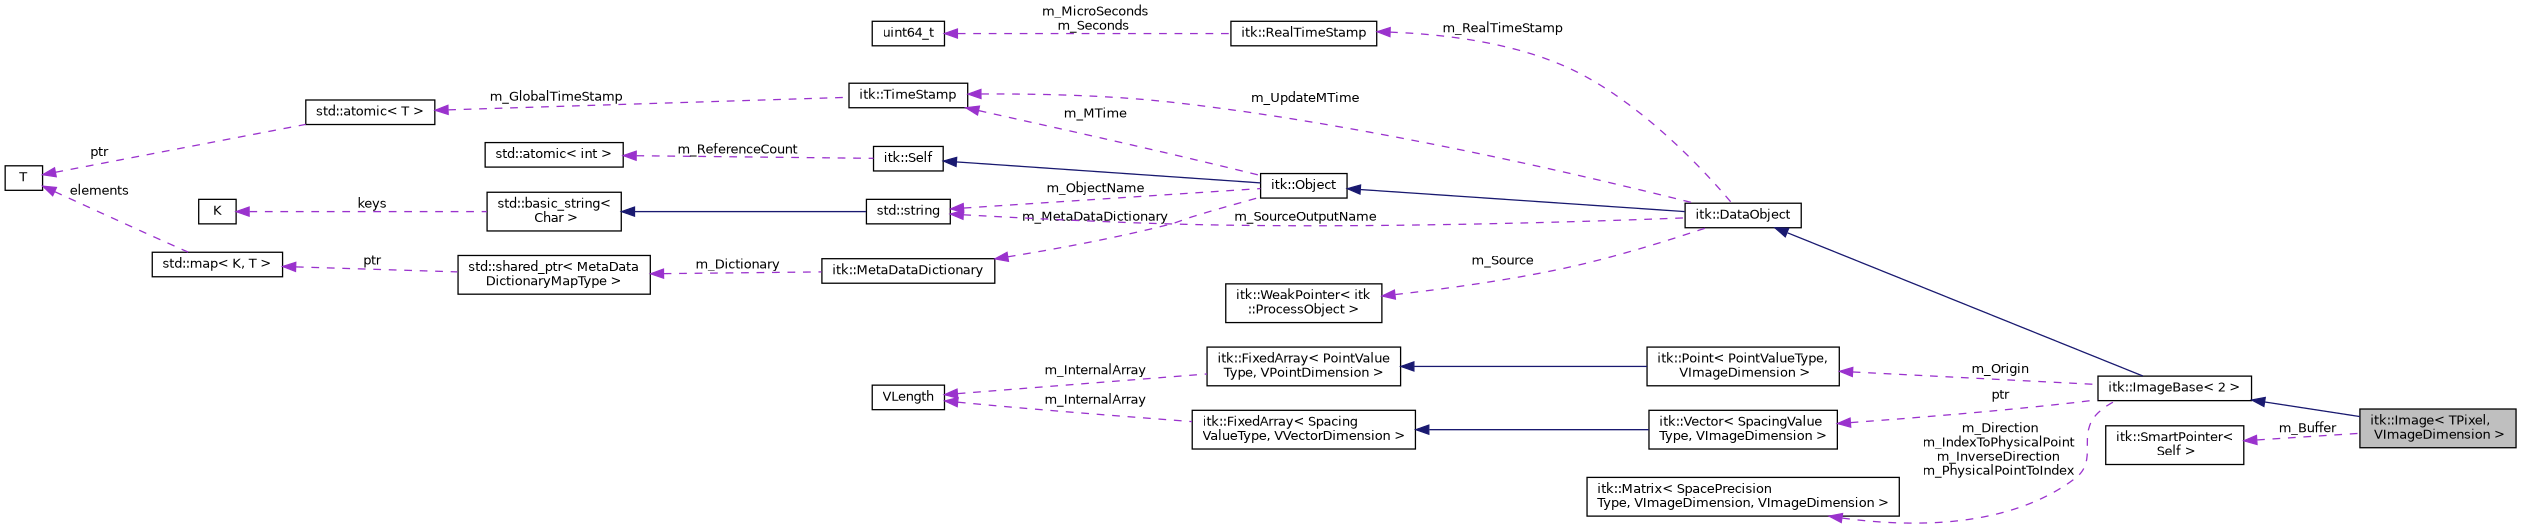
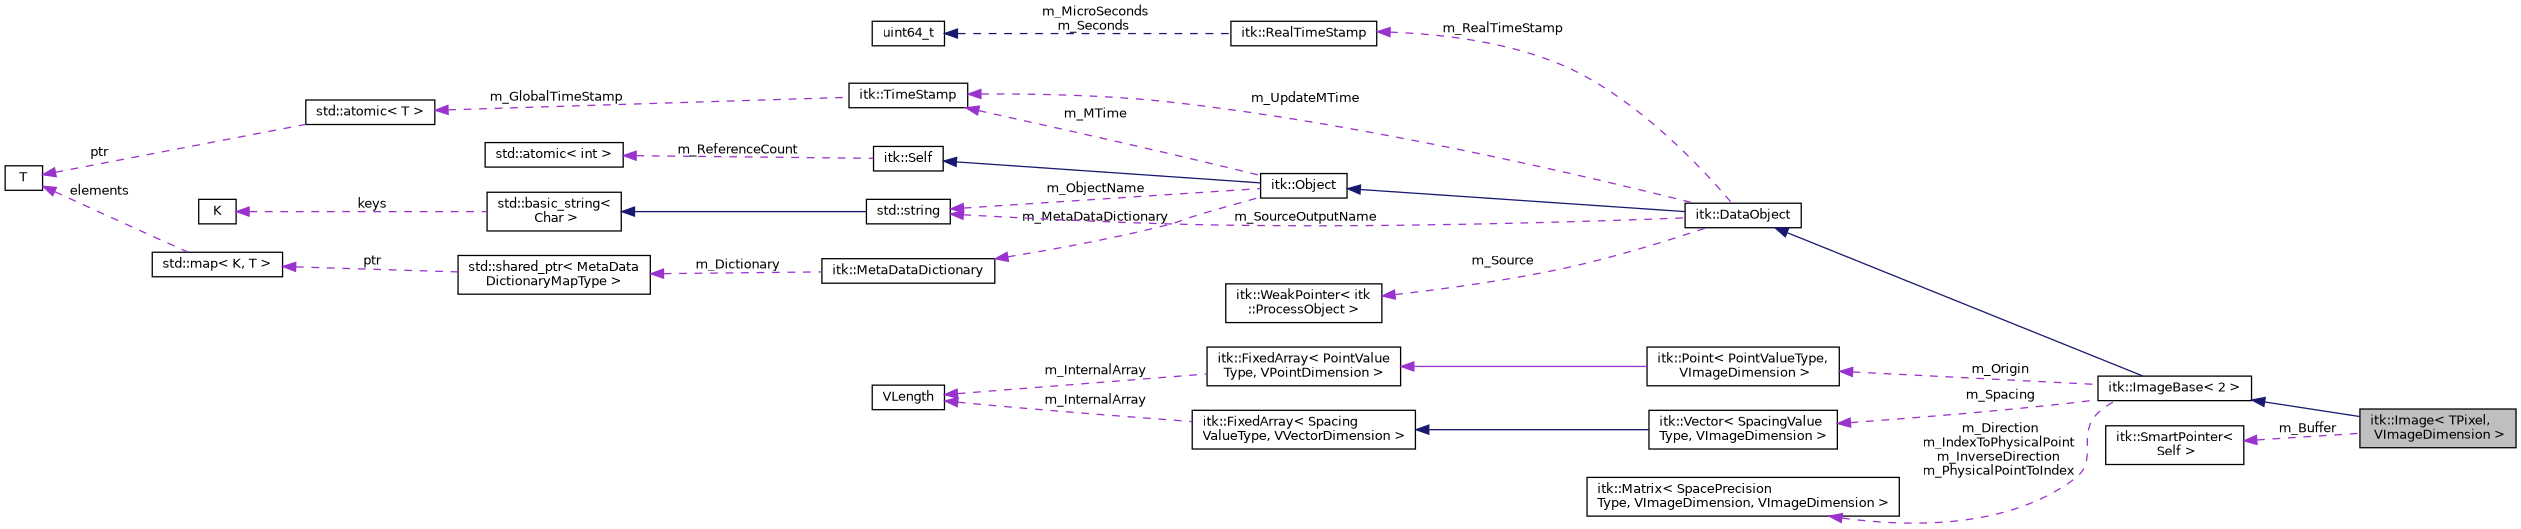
(1094, 34) -> (1094, 34)
(1531, 366) -> (1531, 366)
(1999, 395) -> (1999, 395)
